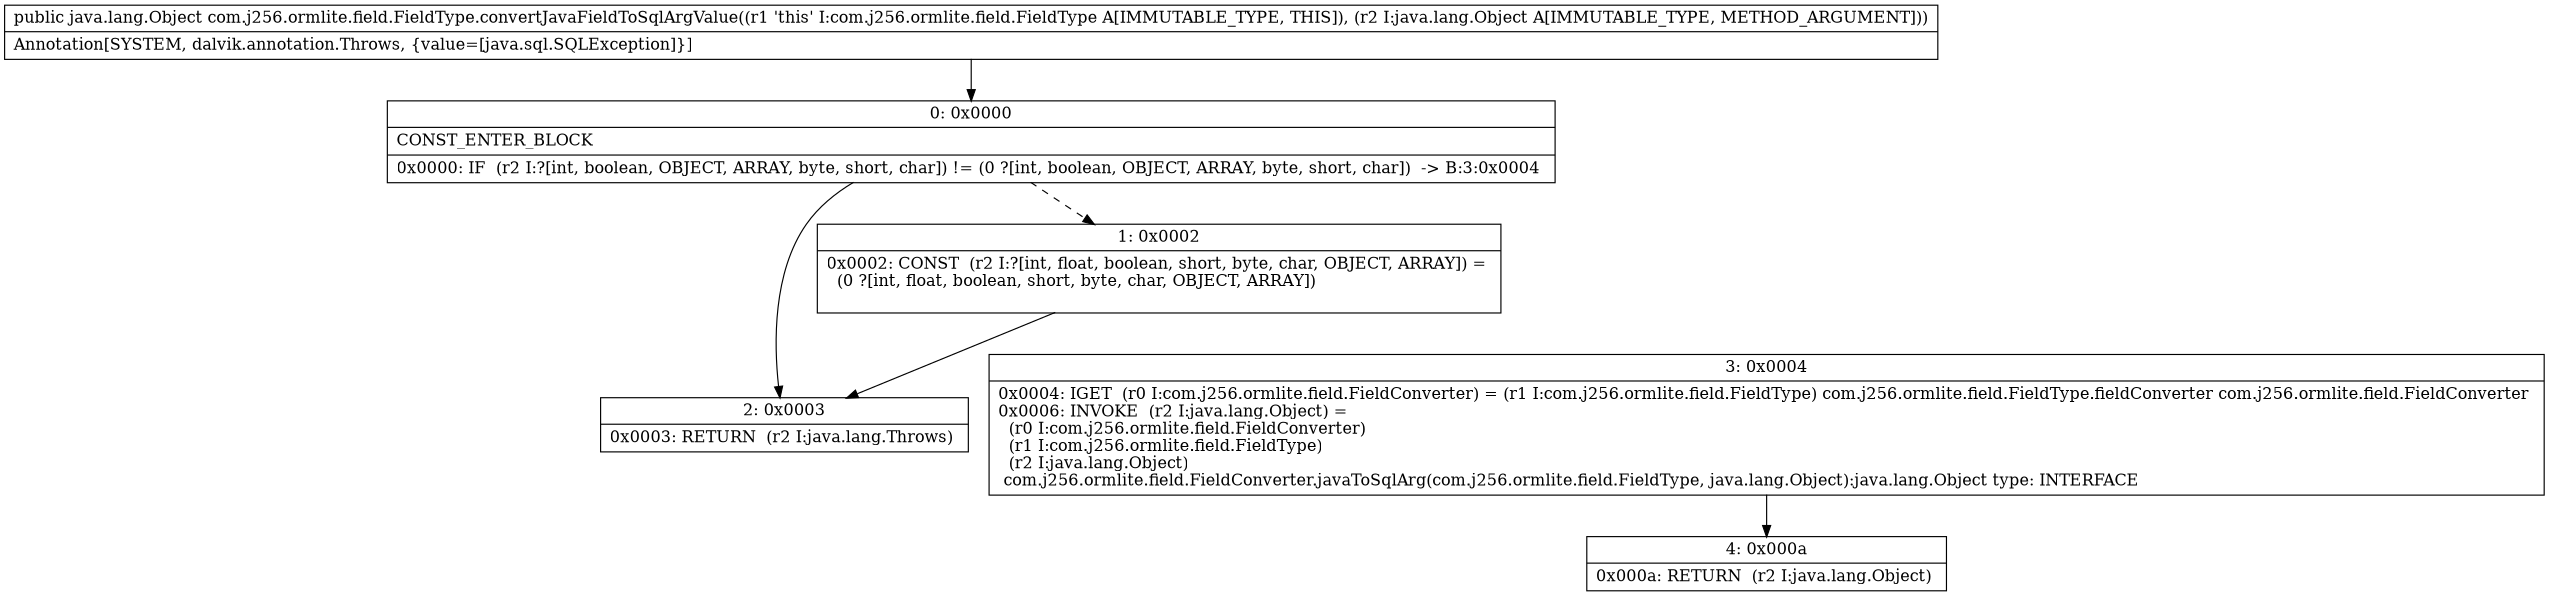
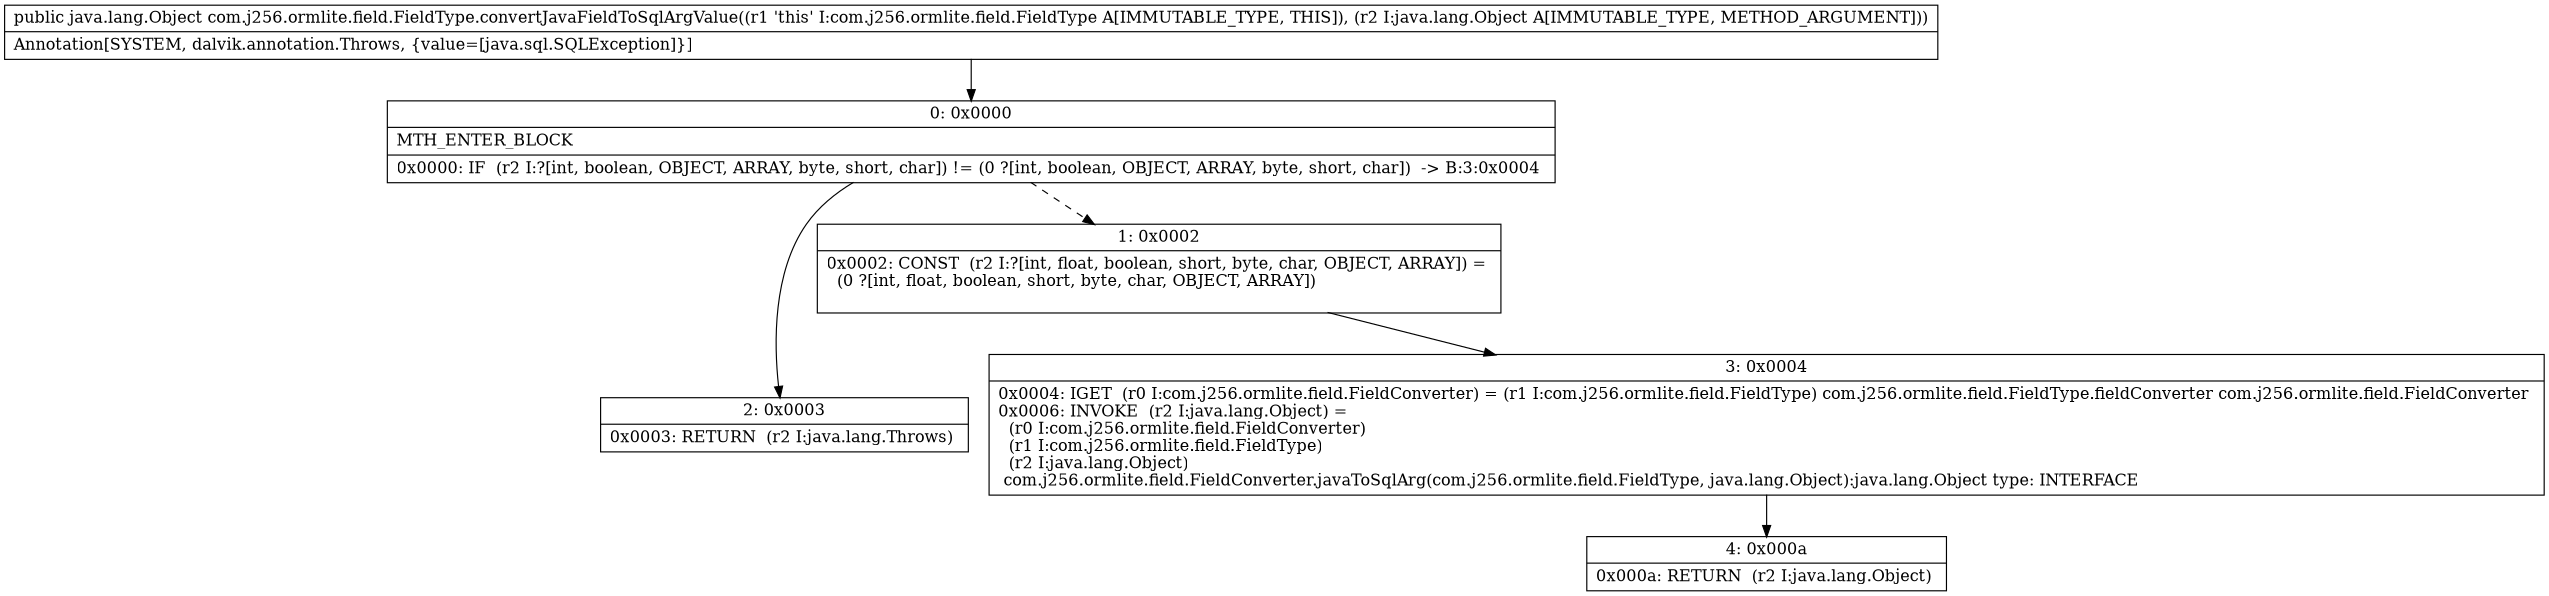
(495, 141) -> (485, 141)
(956, 353) -> (1406, 332)
